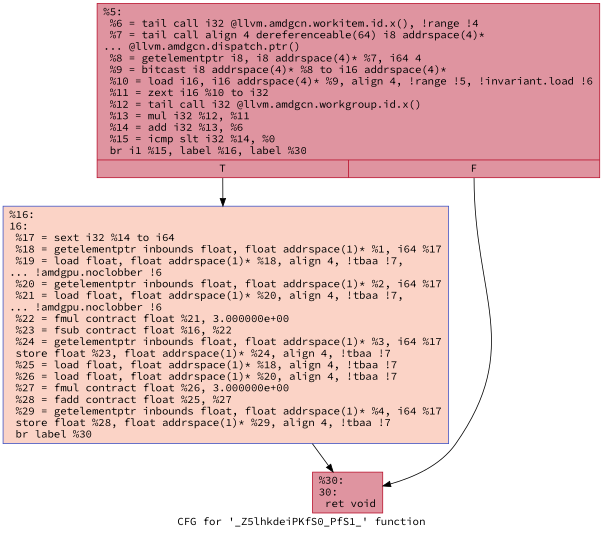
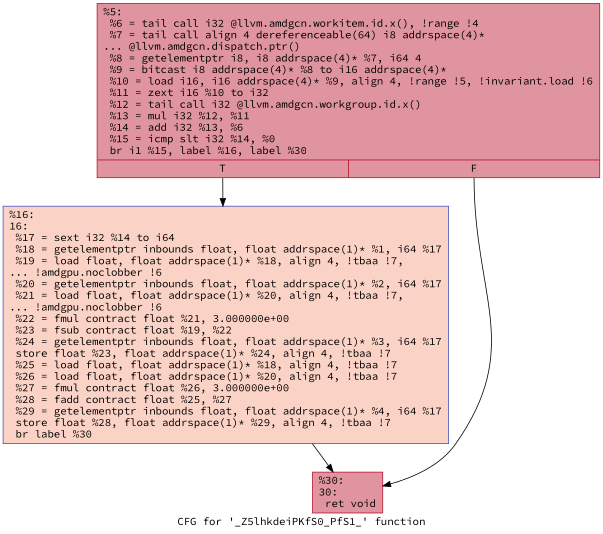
(121, 330) -> (121, 330)
